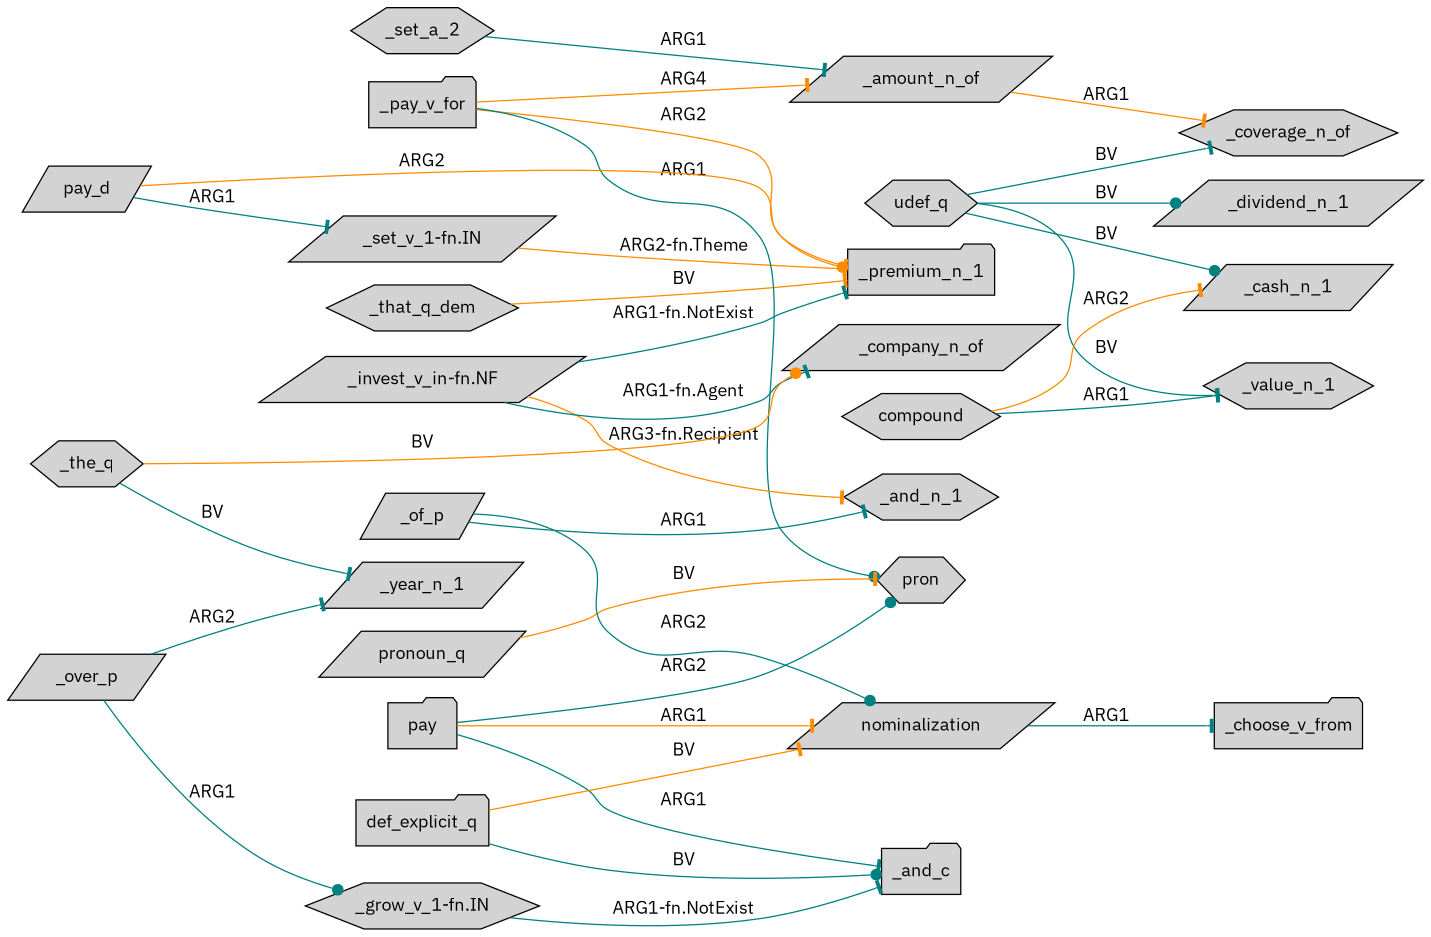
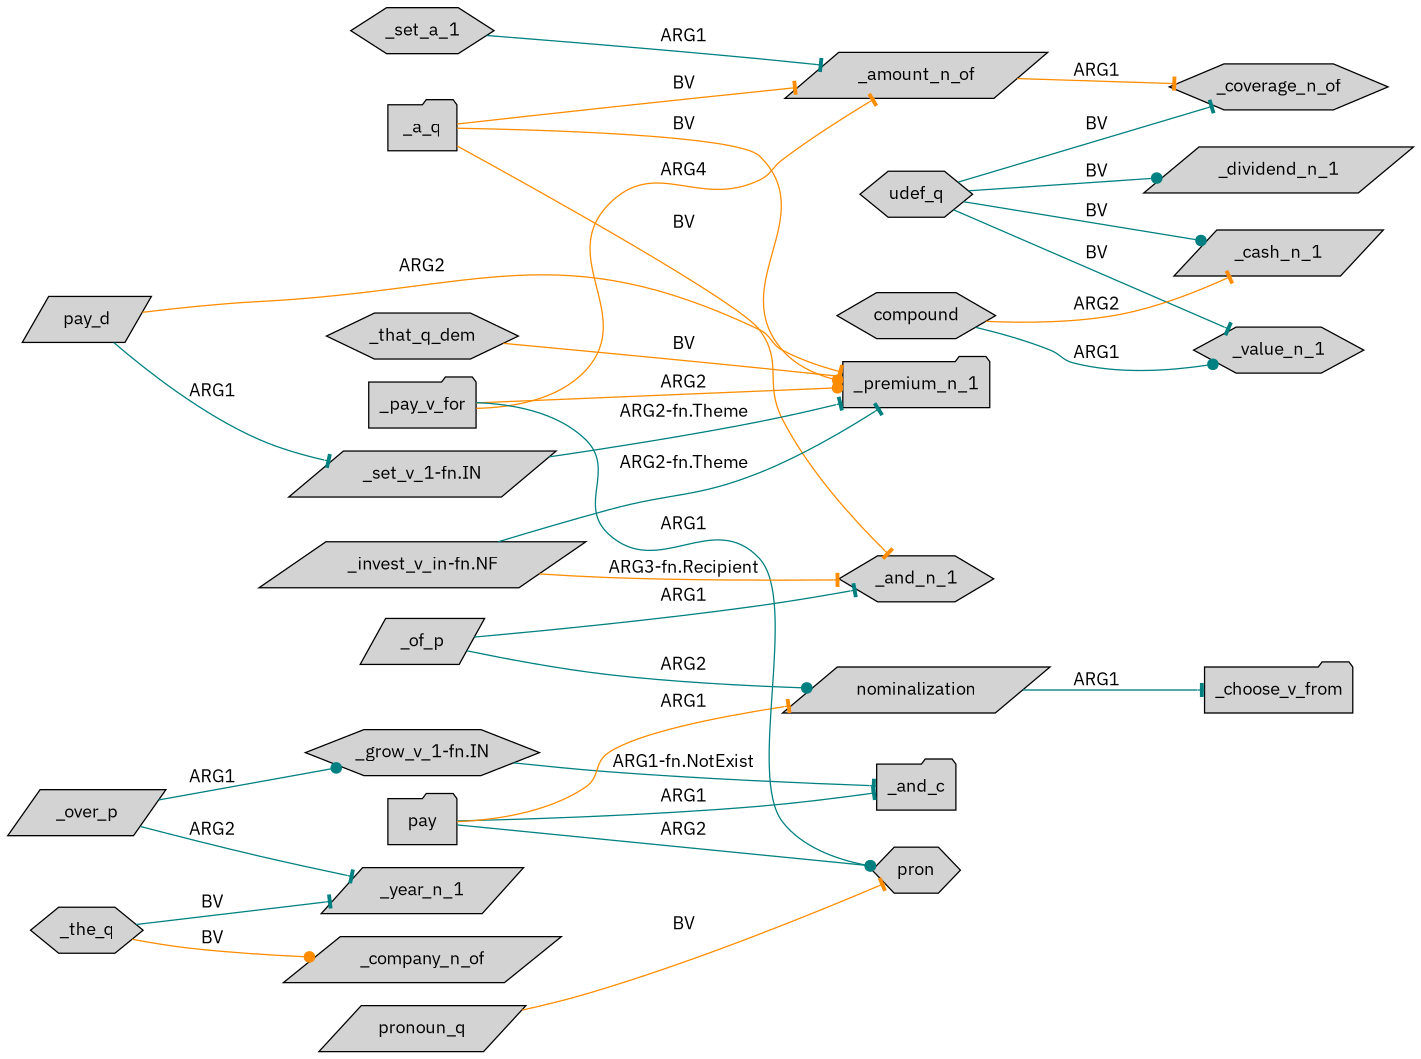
(422, 31) -> (422, 31)
none -> (422, 128)
(680, 260) -> (693, 434)
(684, 314) -> (684, 463)
(1105, 407) -> (1088, 366)
(659, 419) -> none
(422, 823) -> none
